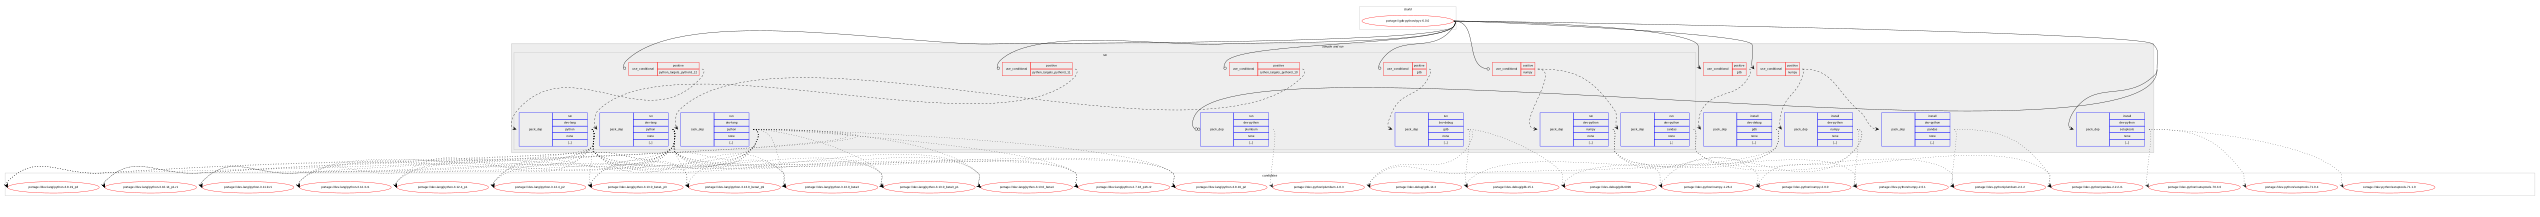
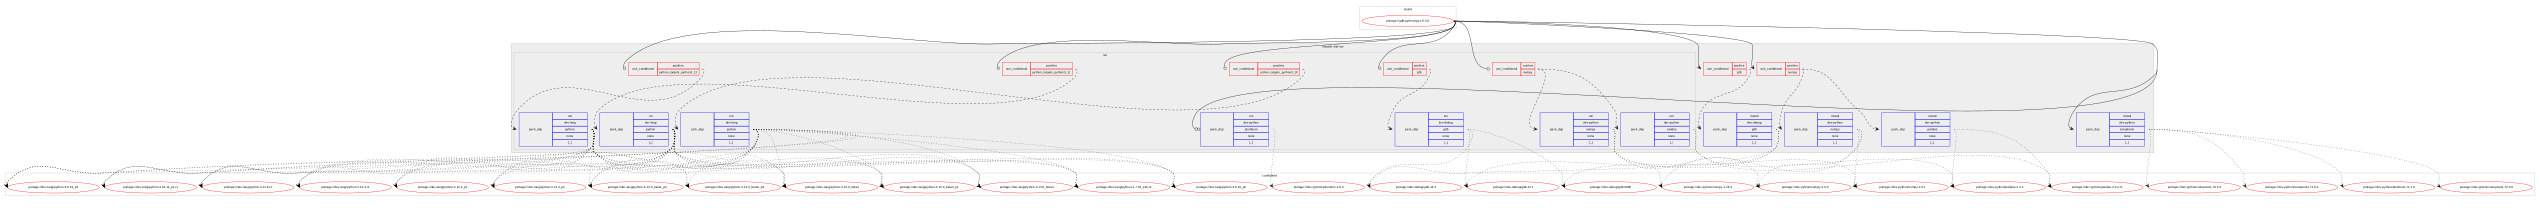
(2000, 187) -> (2000, 187)
(2389, 187) -> (2389, 187)
none -> (2487, 187)
